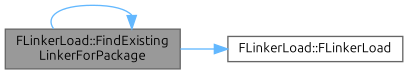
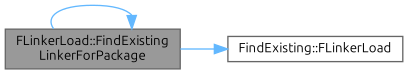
(315, 49) -> (315, 49)
